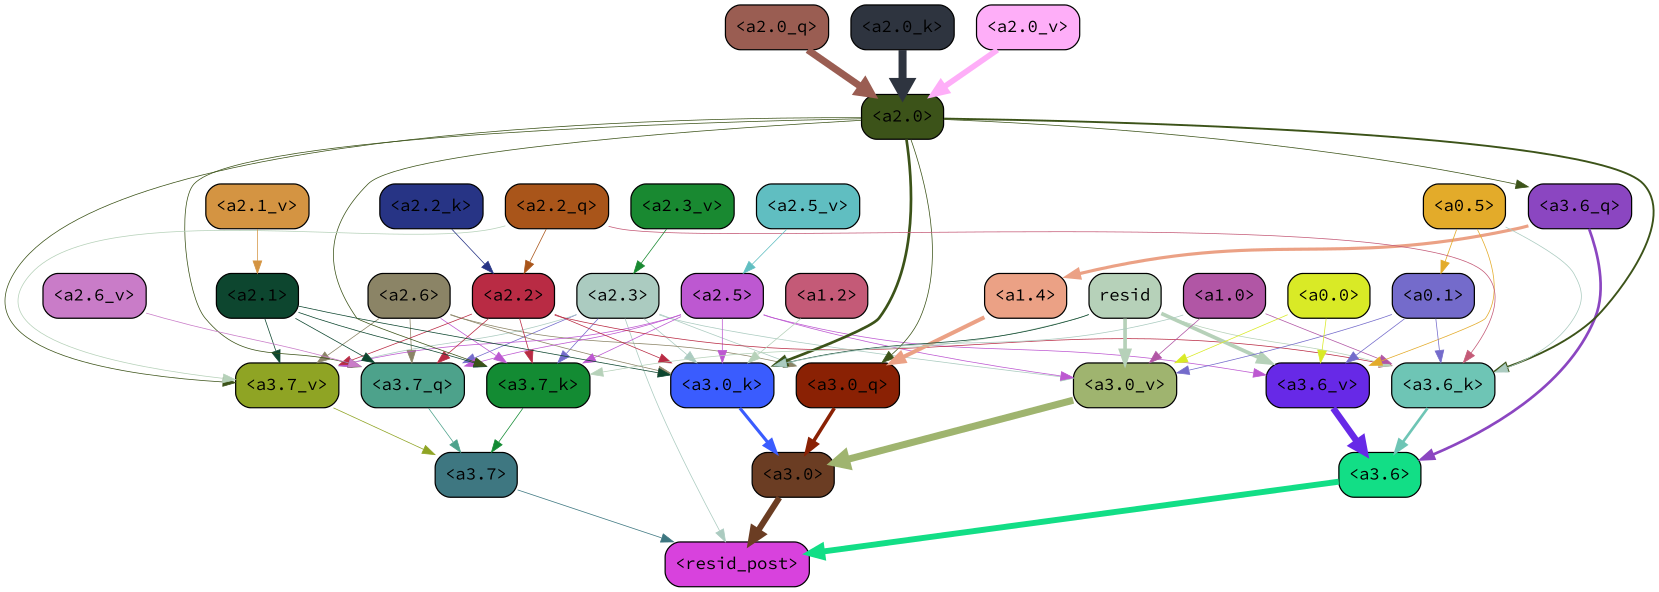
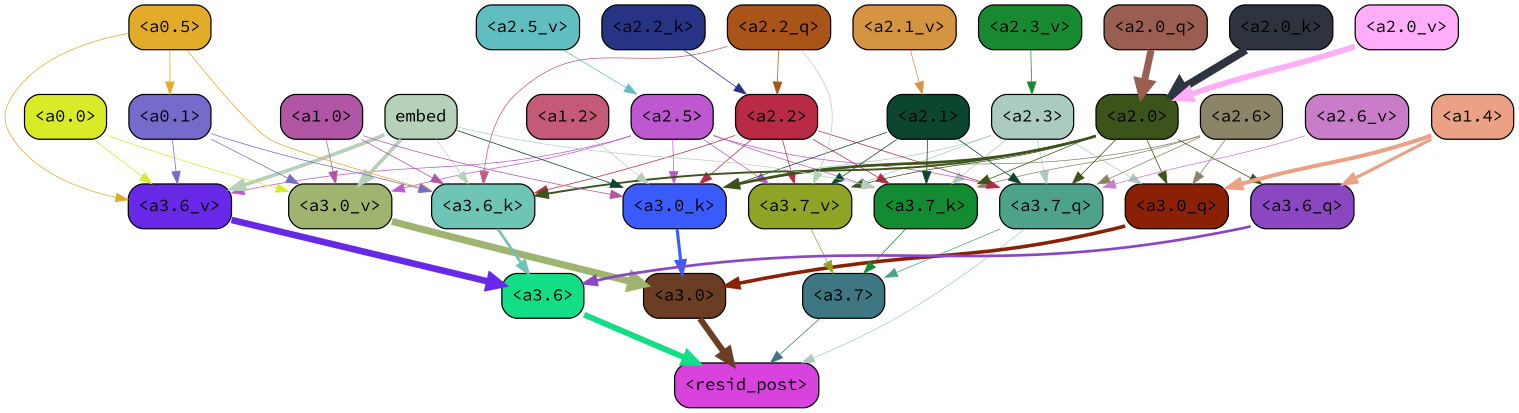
(1304, 249) -> (1393, 159)
(1125, 296) -> (421, 117)
(1581, 297) -> (286, 146)
(456, 329) -> (1053, 169)
(526, 336) -> (1041, 156)
(582, 336) -> (995, 149)
(352, 338) -> none
(789, 341) -> none
(985, 342) -> (510, 174)
(668, 427) -> (924, 301)
